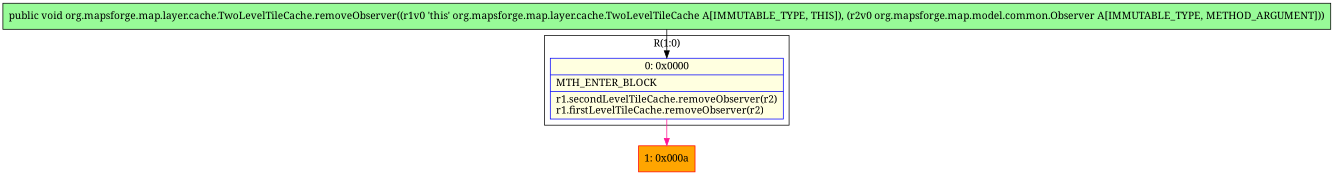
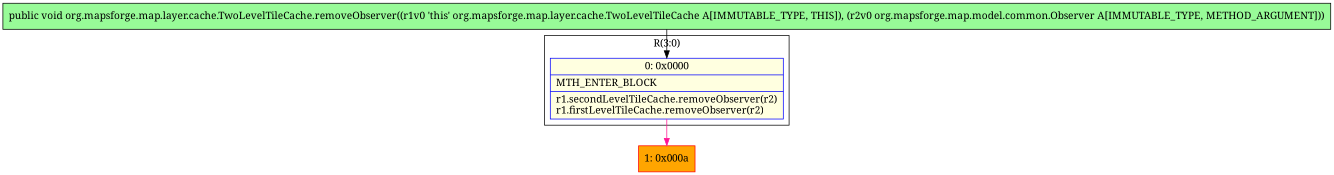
(667, 44) -> (667, 44)
